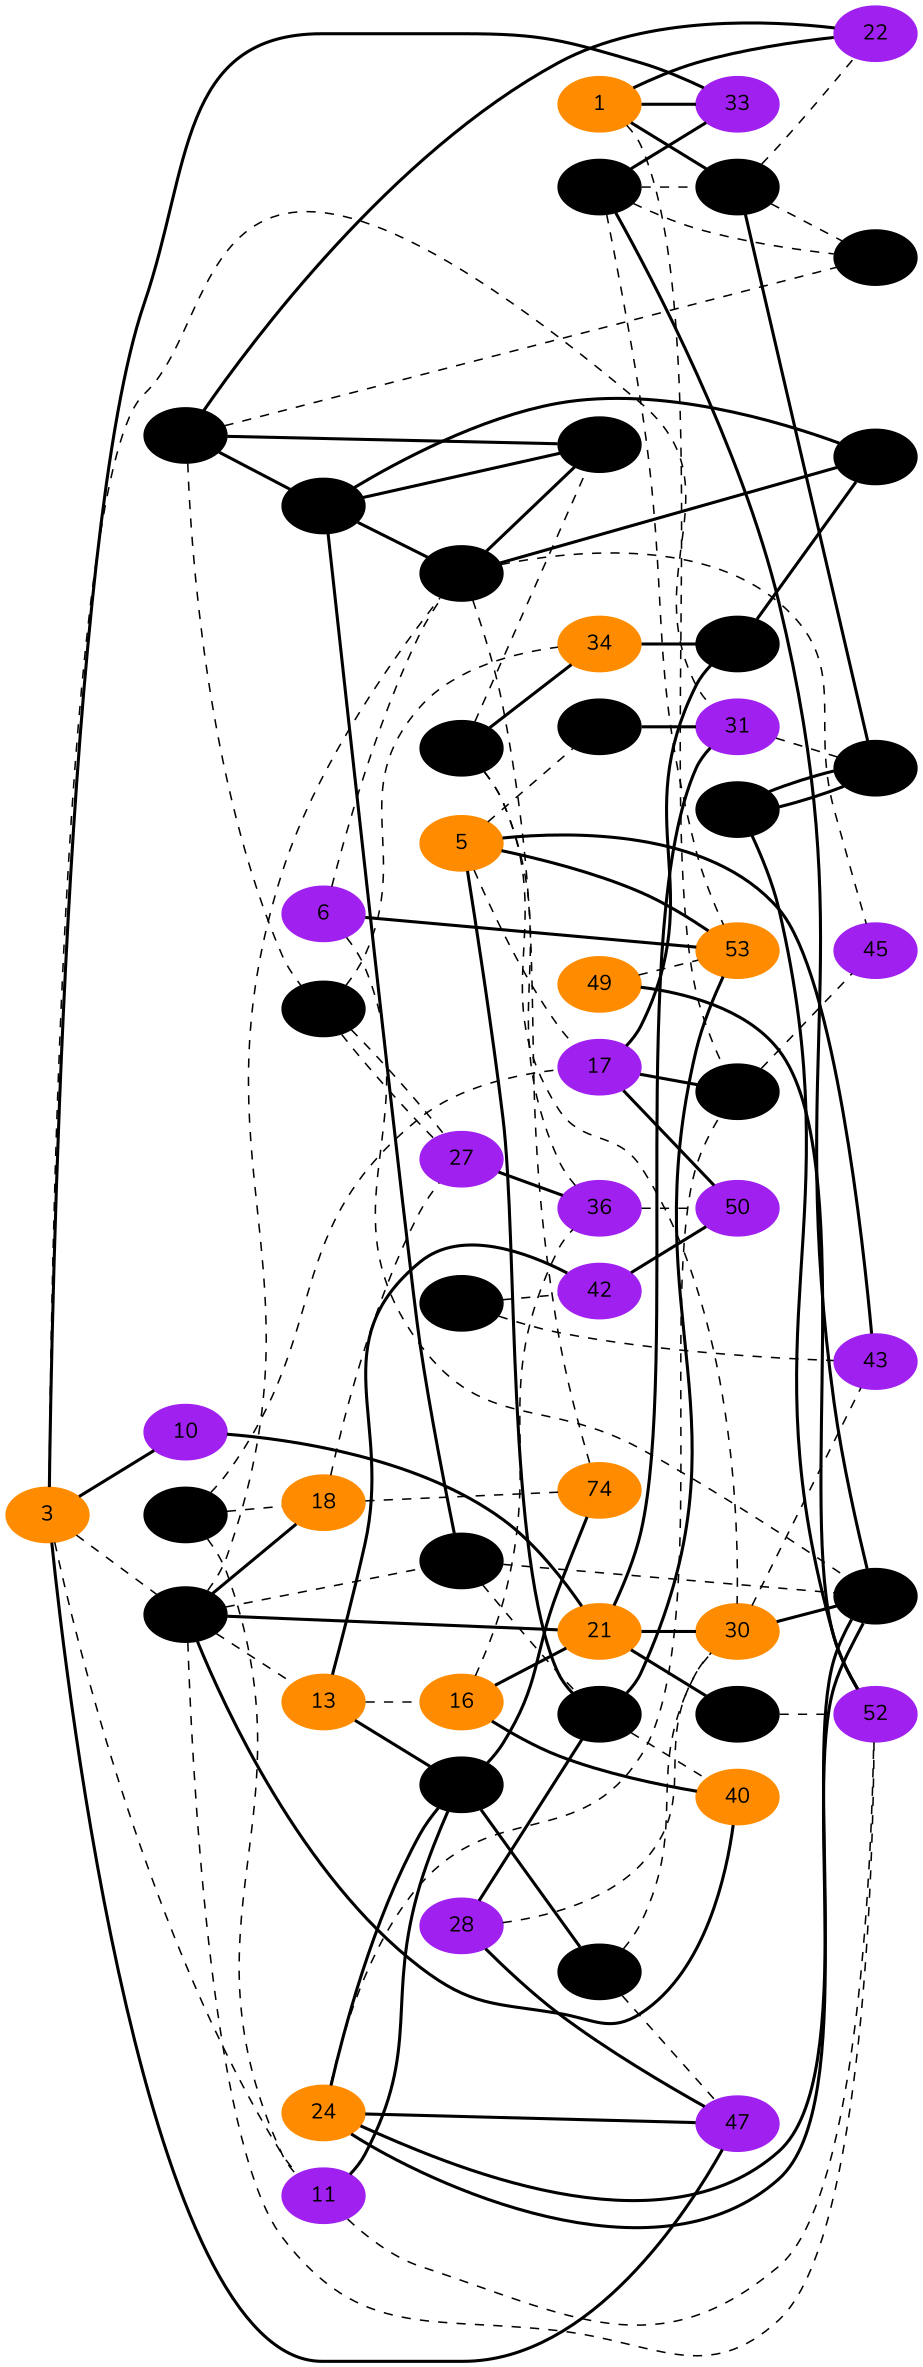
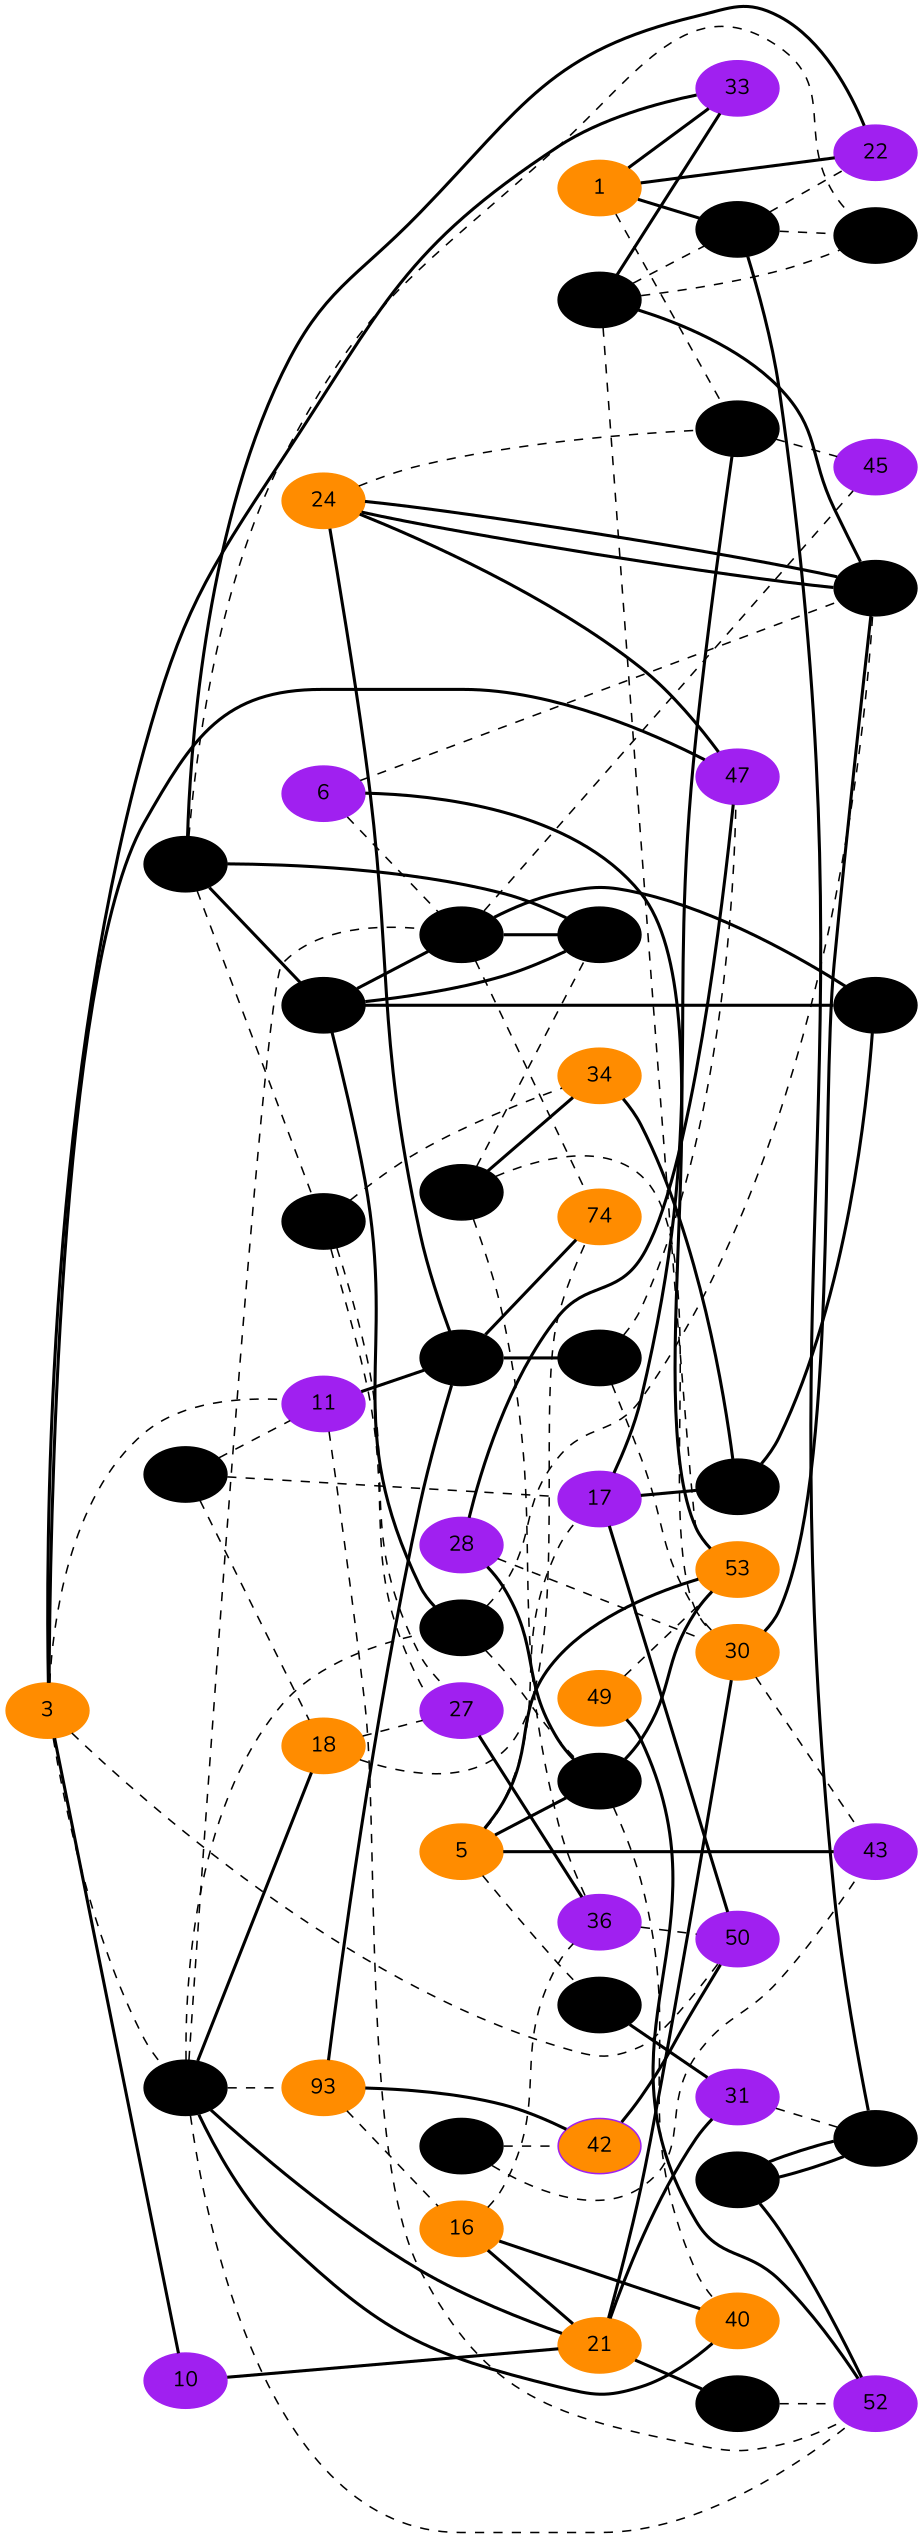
(139, 406) -> (400, 1978)
(600, 1291) -> (600, 2146)
(324, 1702) -> (324, 2088)
